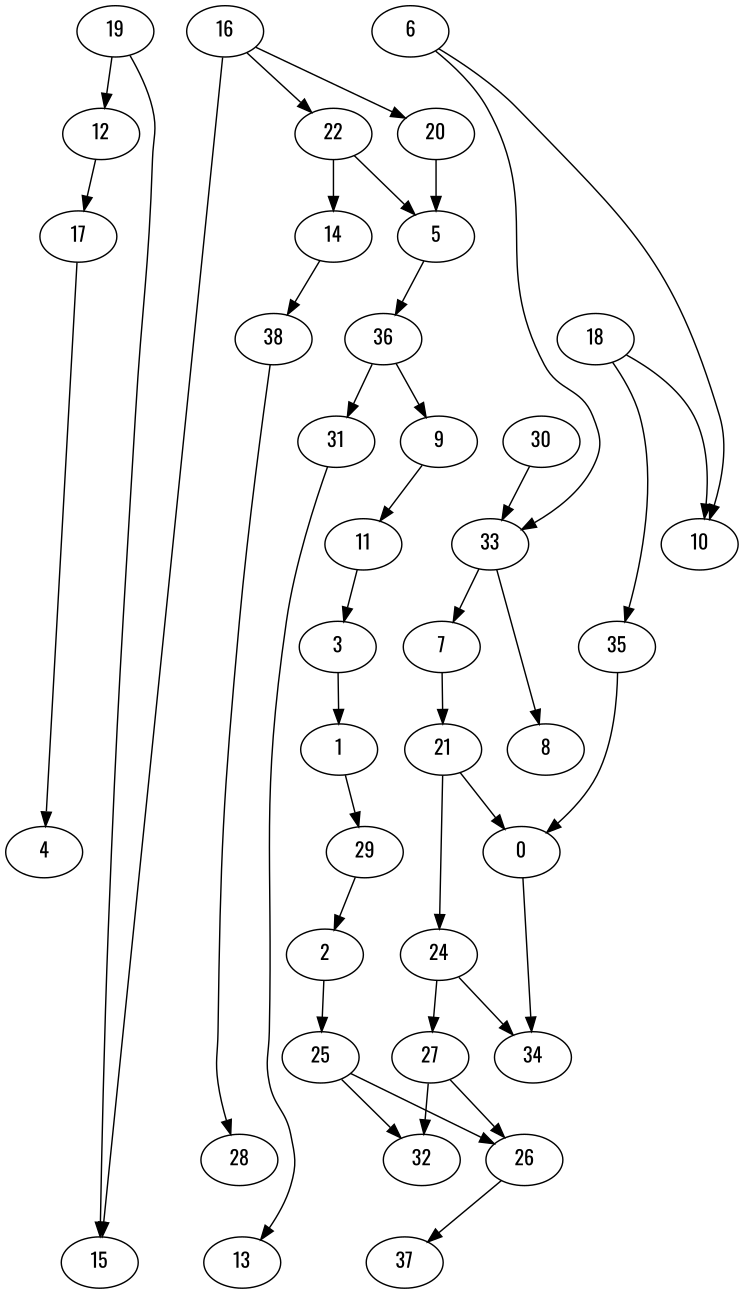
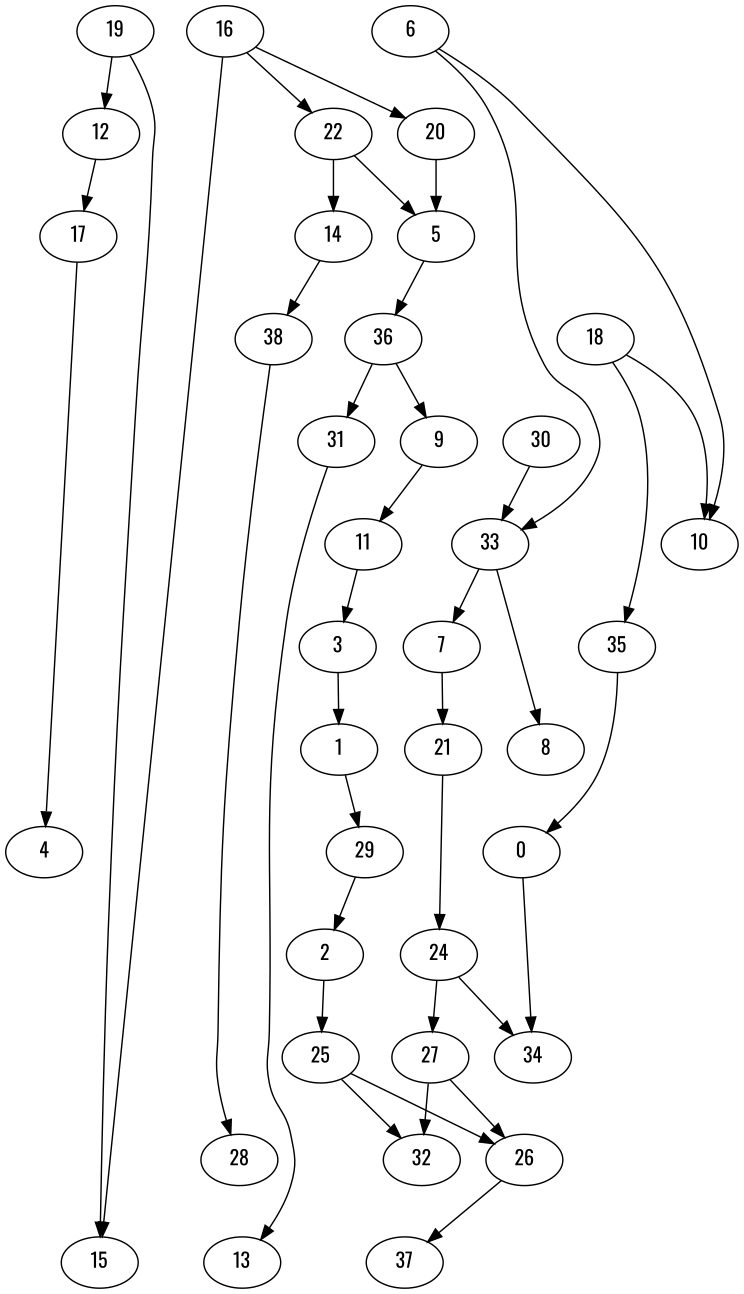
(478, 795) -> none
